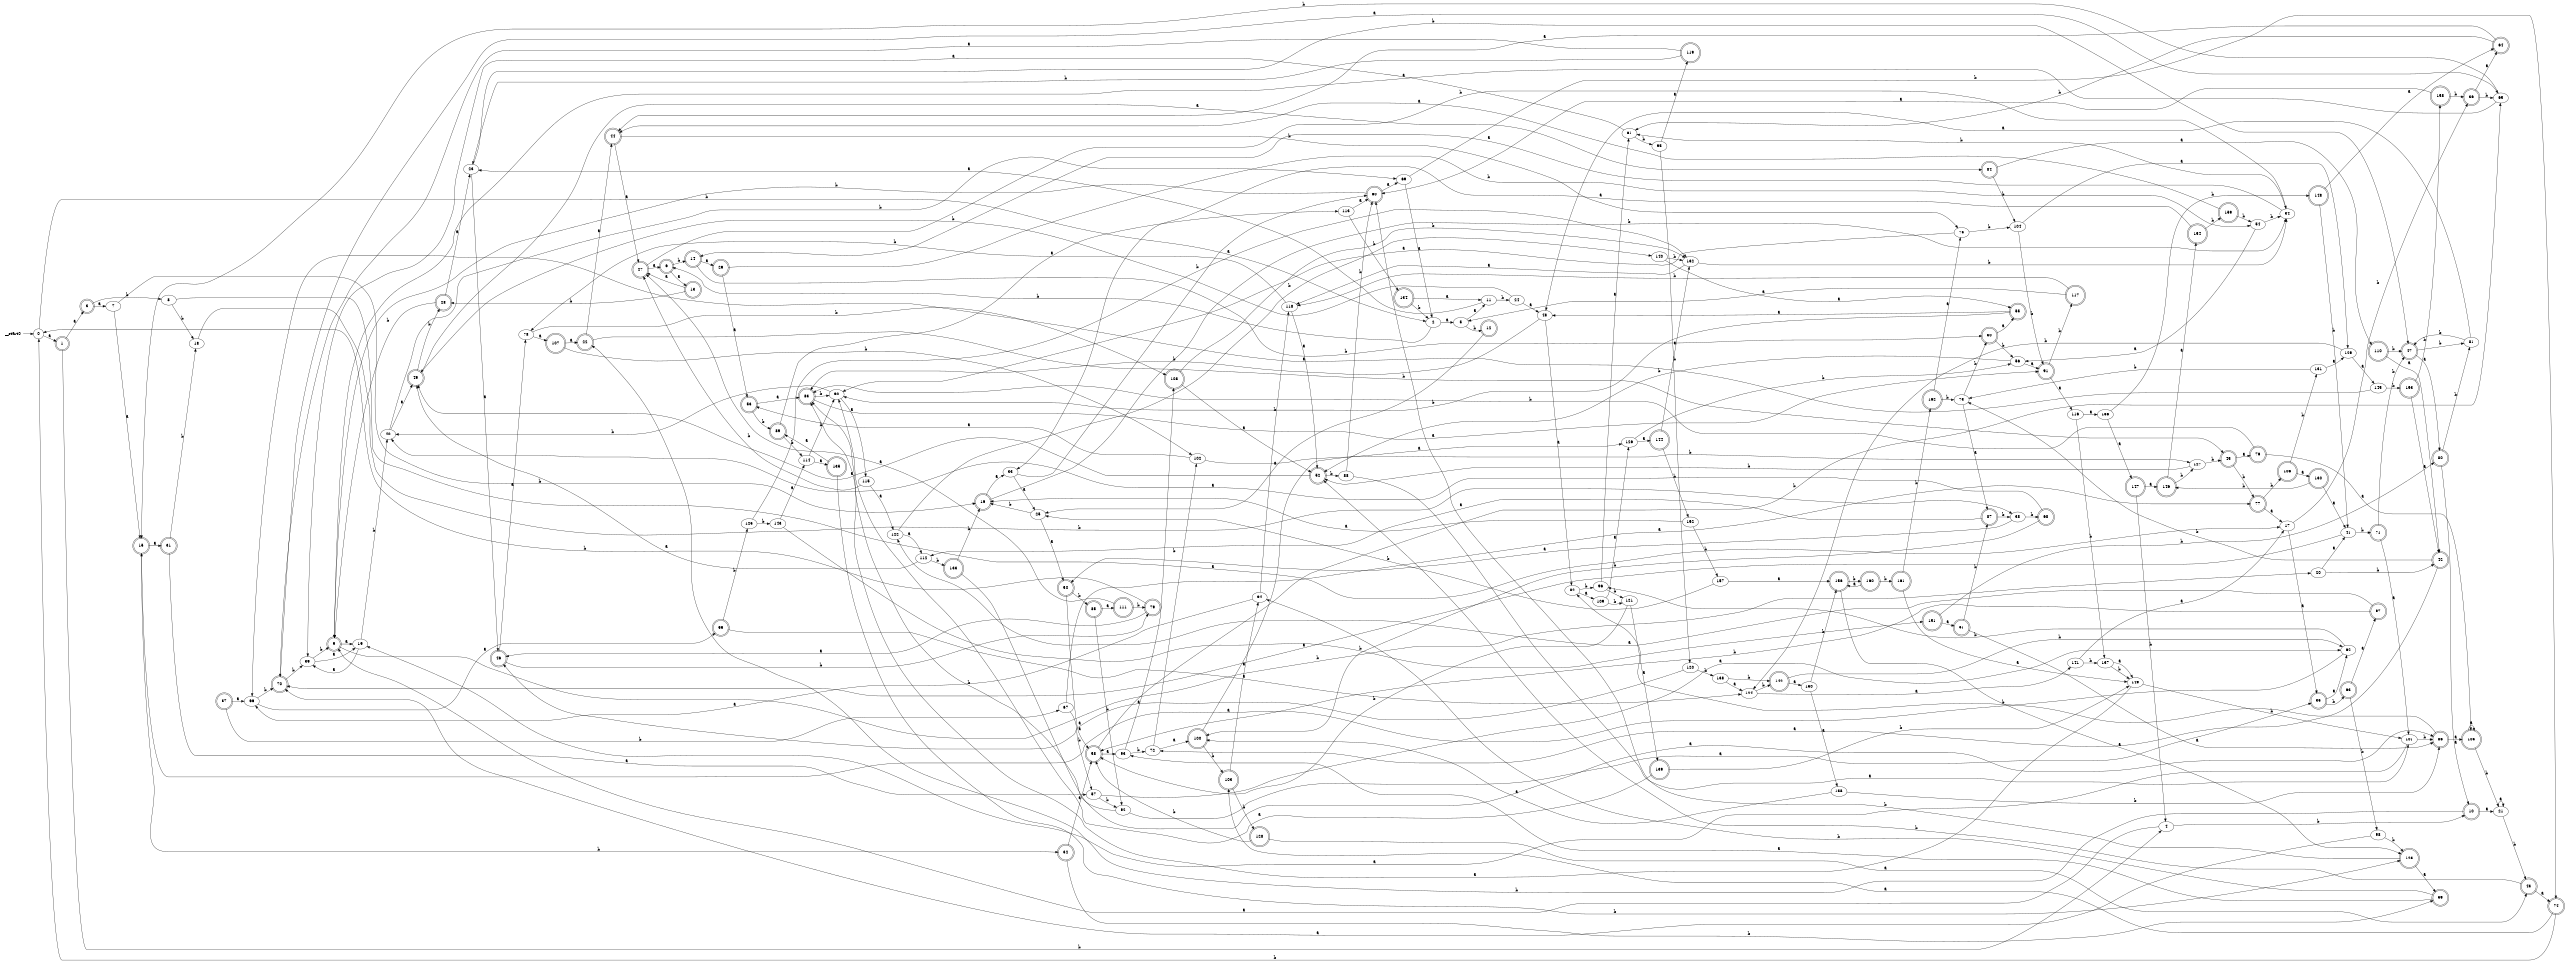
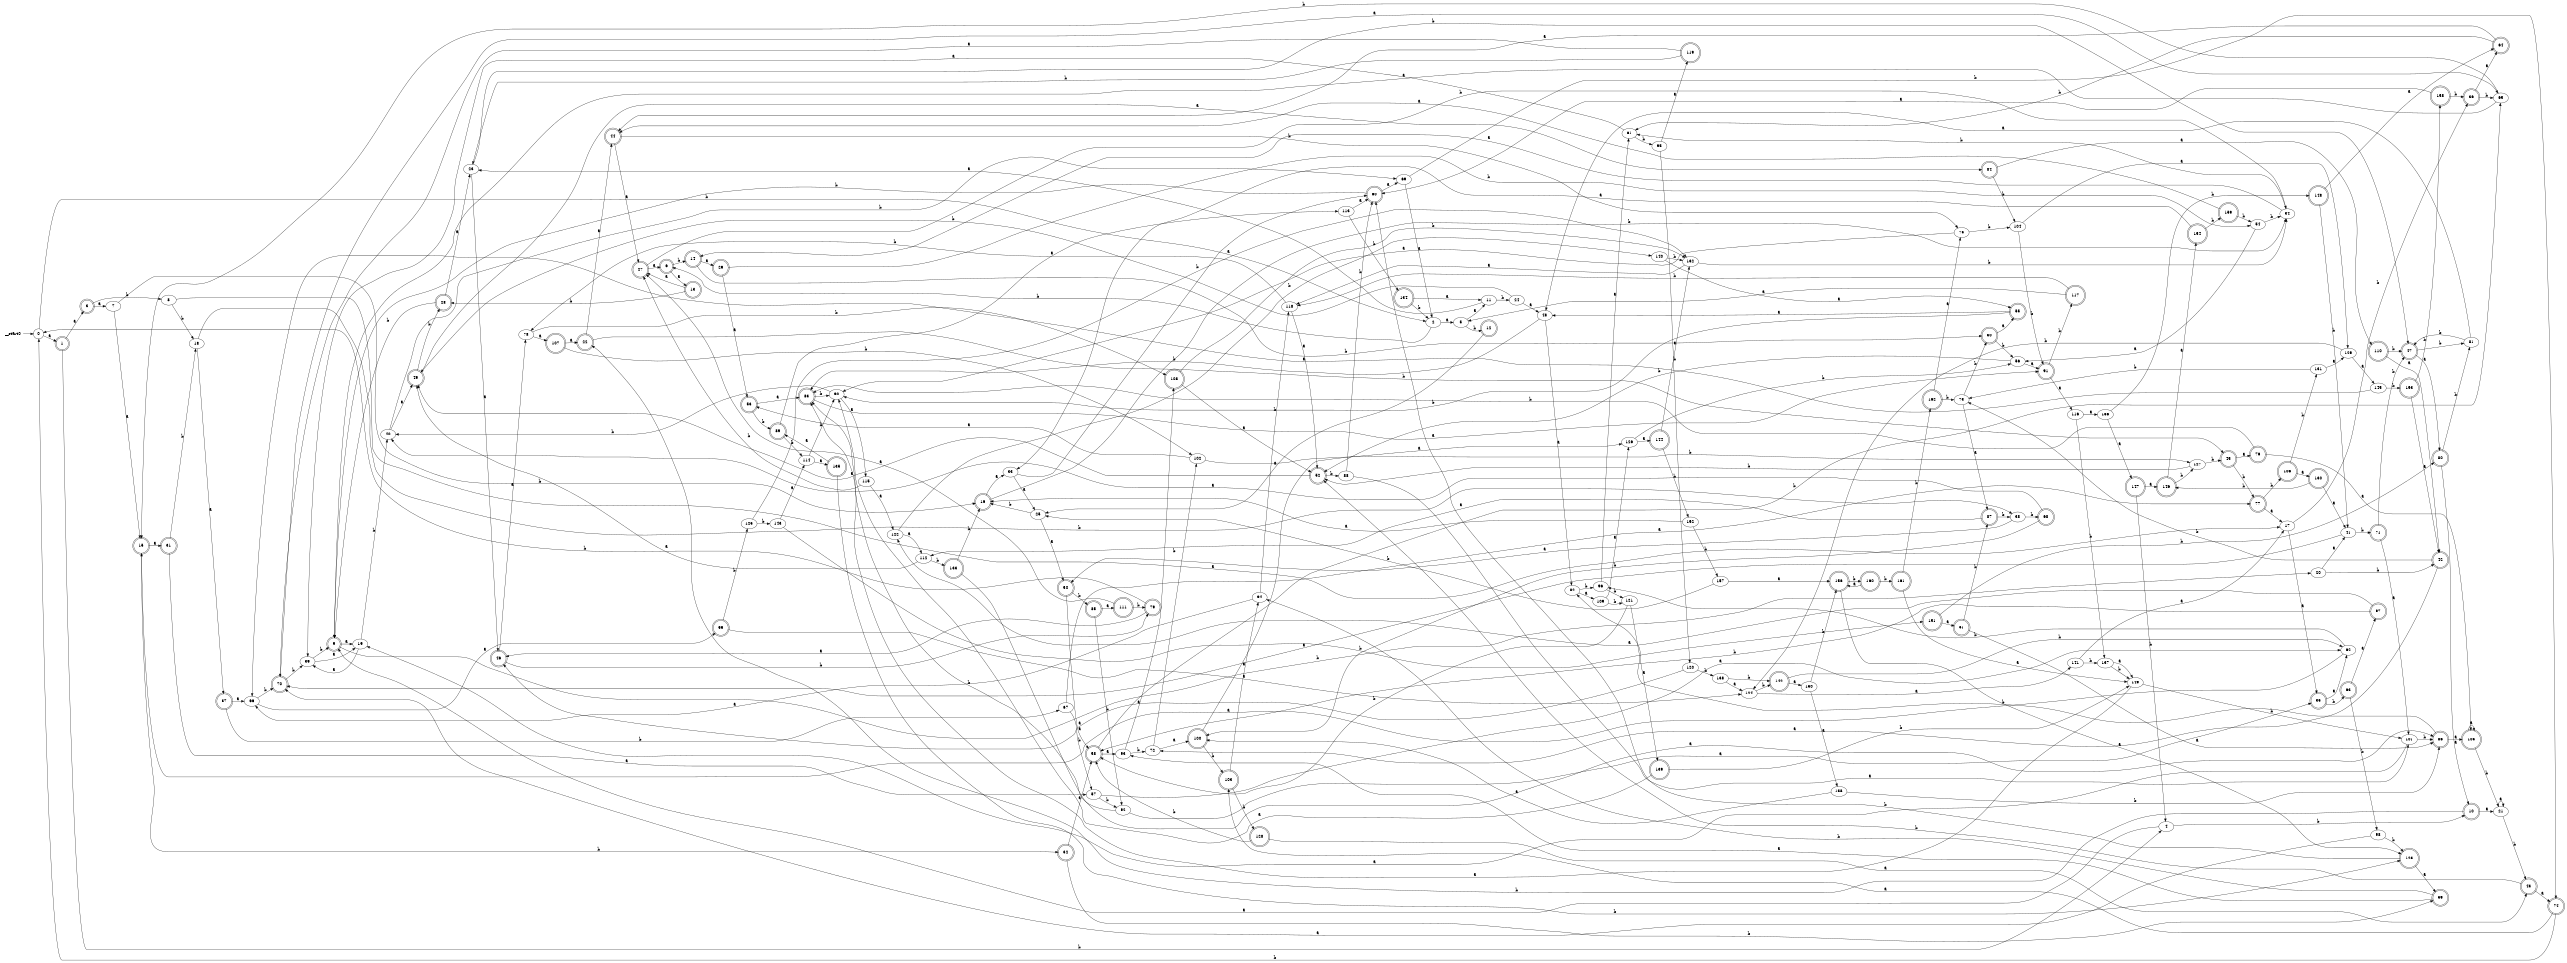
none -> (210, 520)
